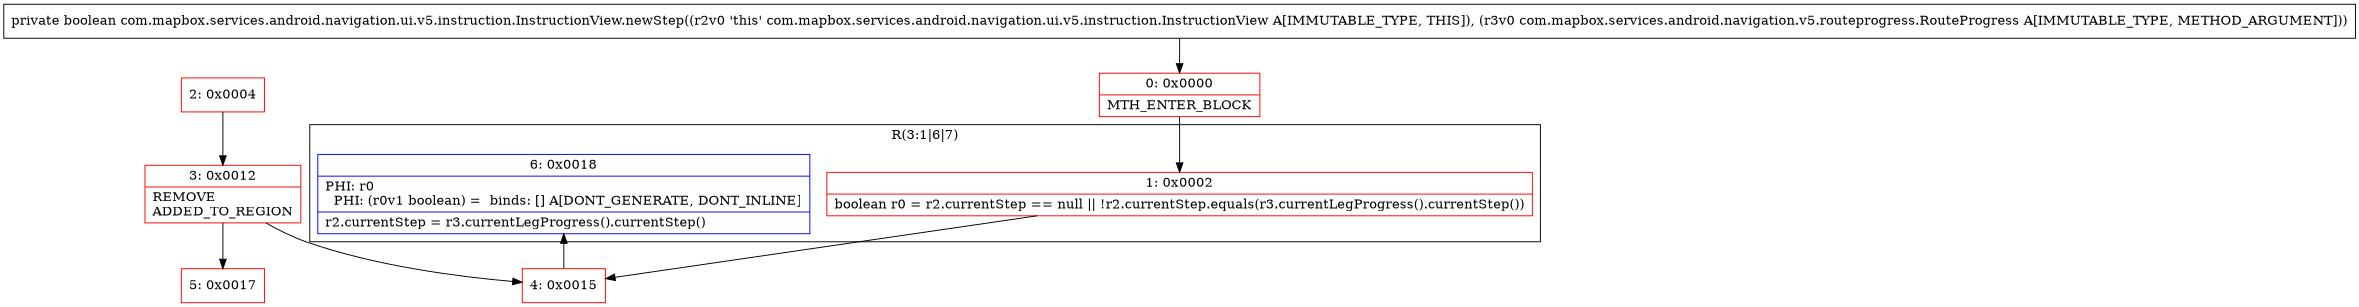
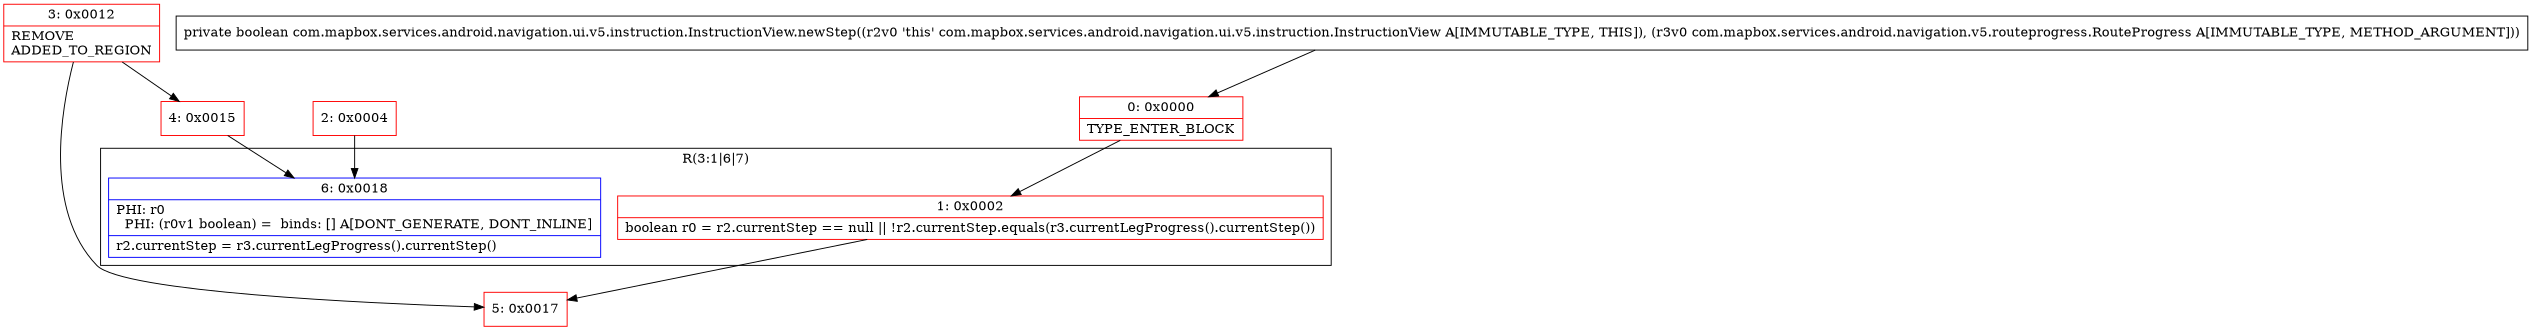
(1180, 105) -> (1161, 129)
(223, 134) -> (355, 154)
(815, 248) -> (708, 272)
